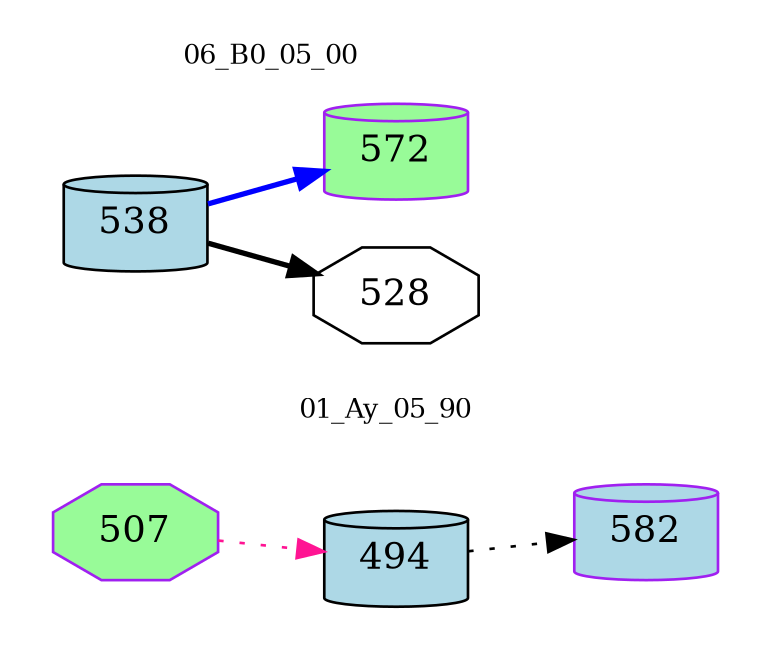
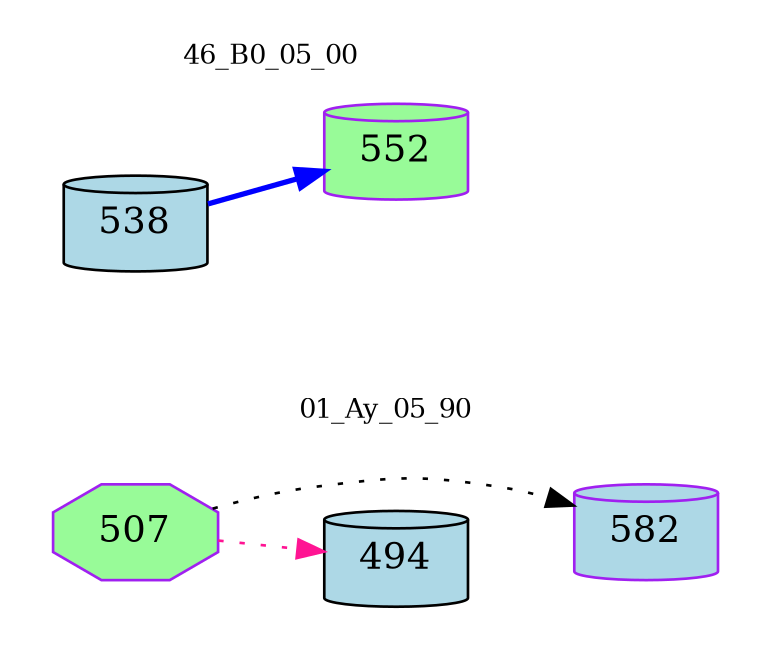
(271, 57) -> (271, 57)
(396, 152) -> (396, 152)
(396, 295) -> none
(508, 547) -> (380, 480)
